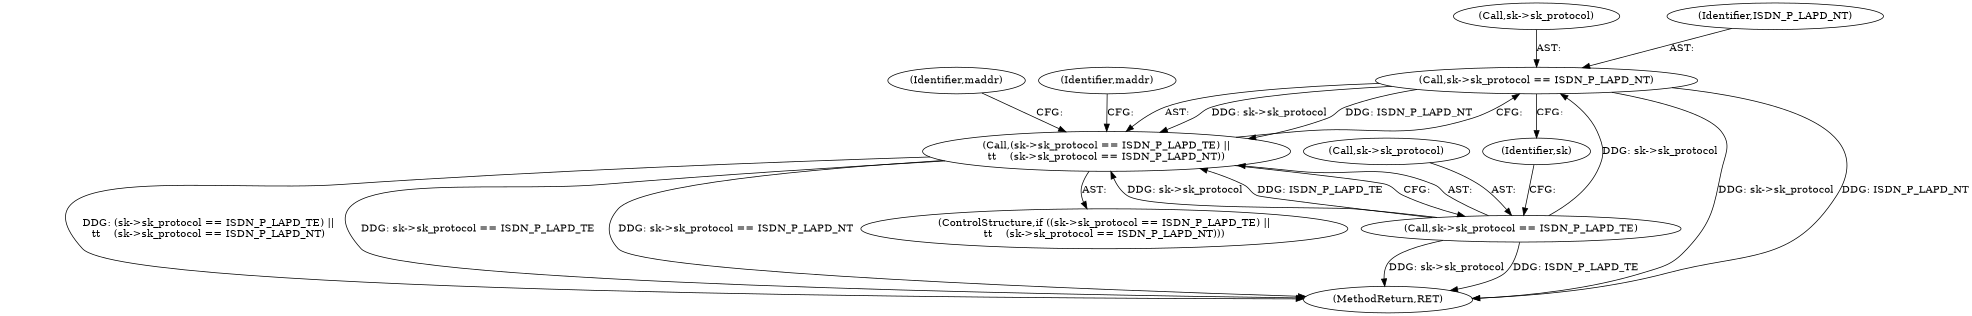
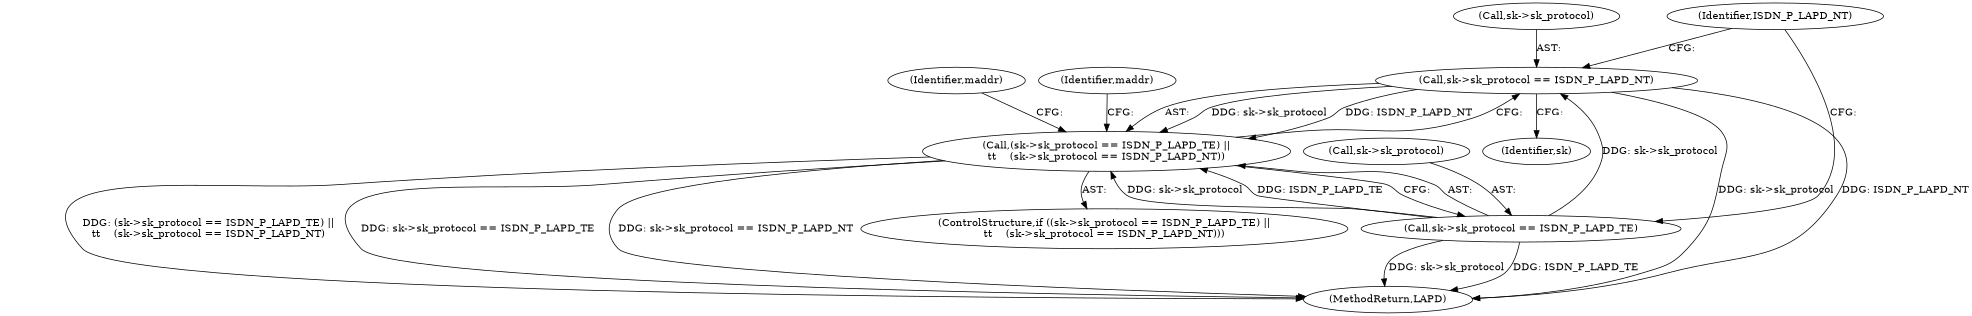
(1684, 48) -> (1684, 48)
(1530, 187) -> (1824, 186)
(1388, 300) -> (1388, 300)
